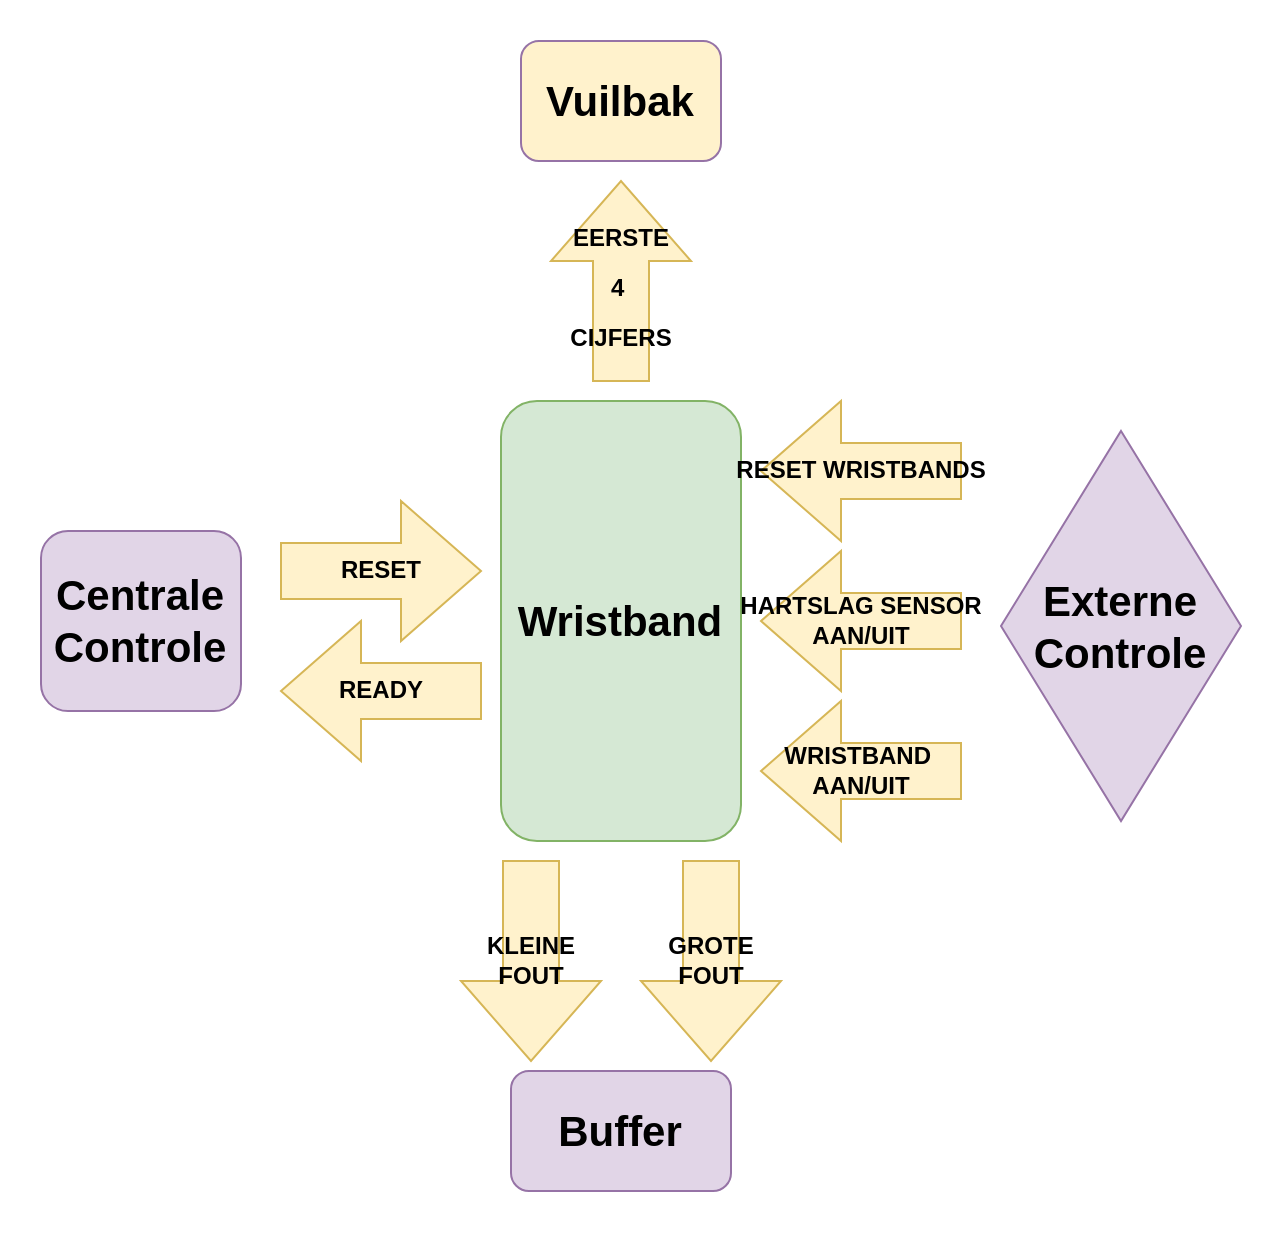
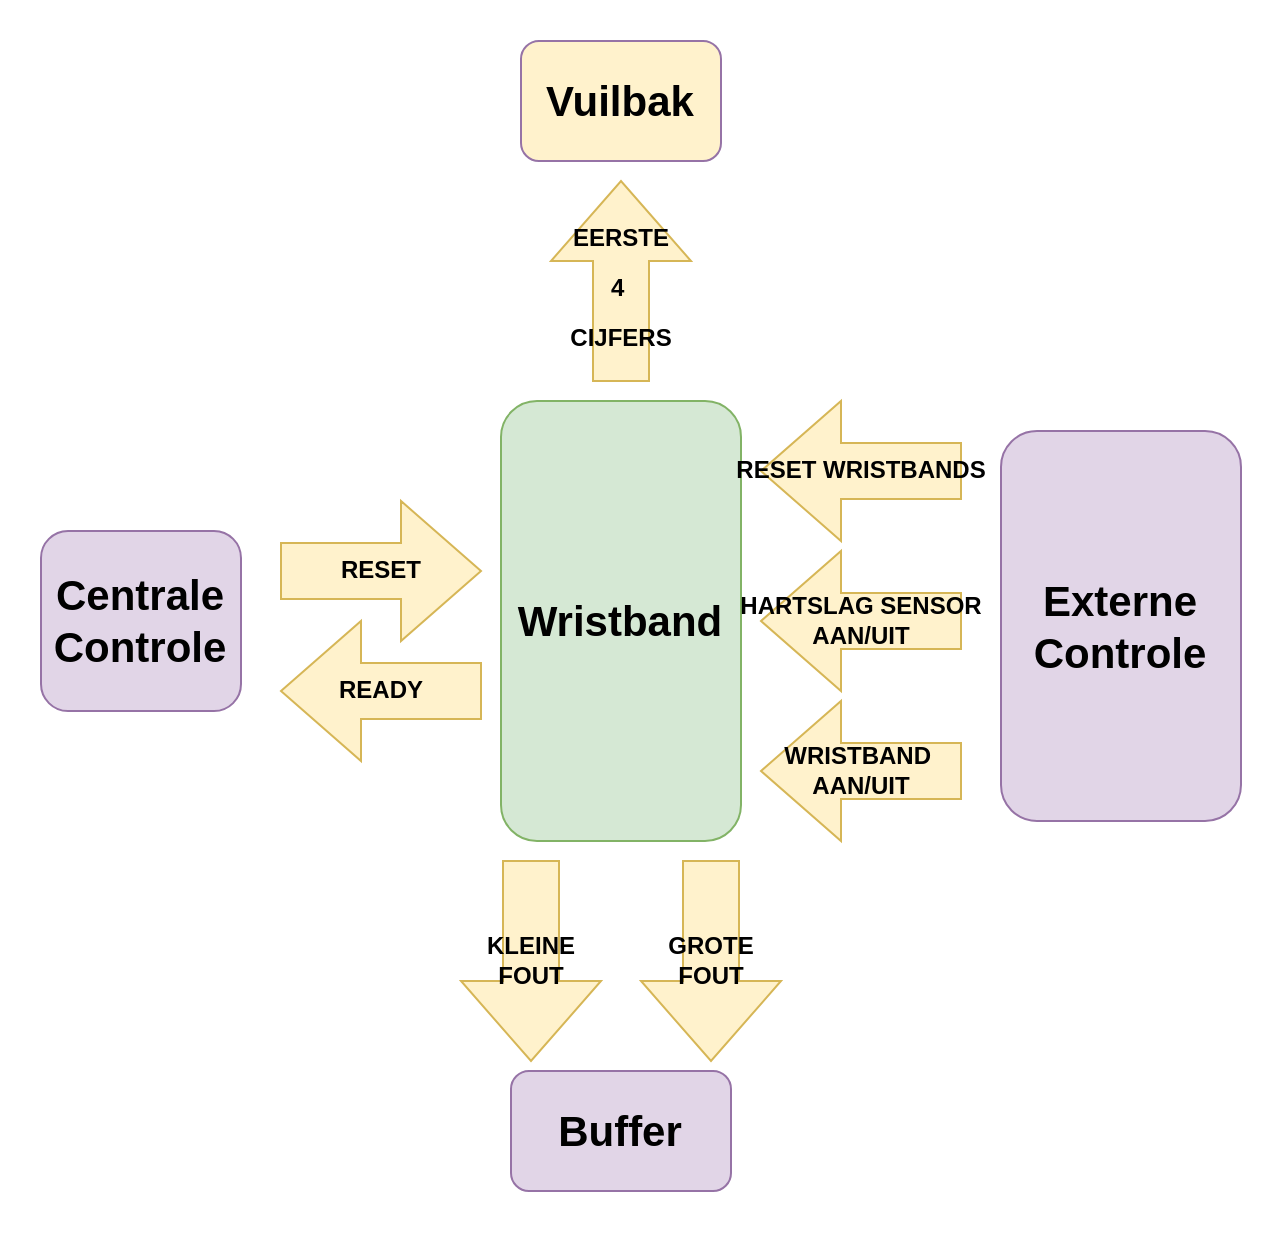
(1121, 626) -> (1121, 626)
